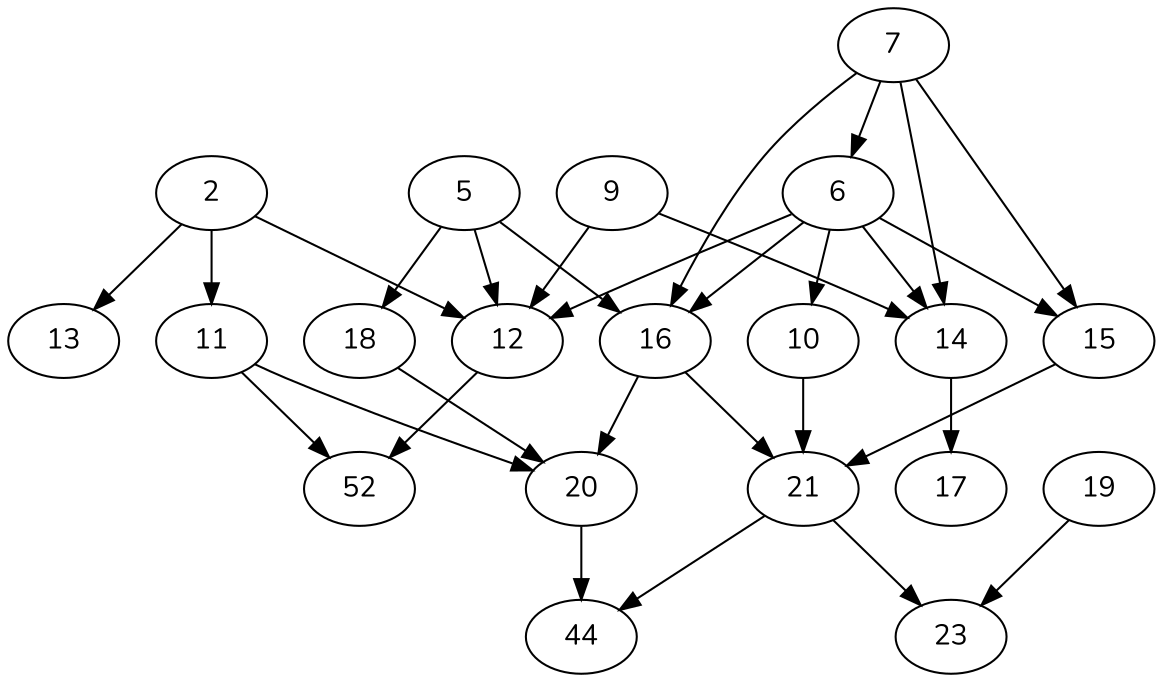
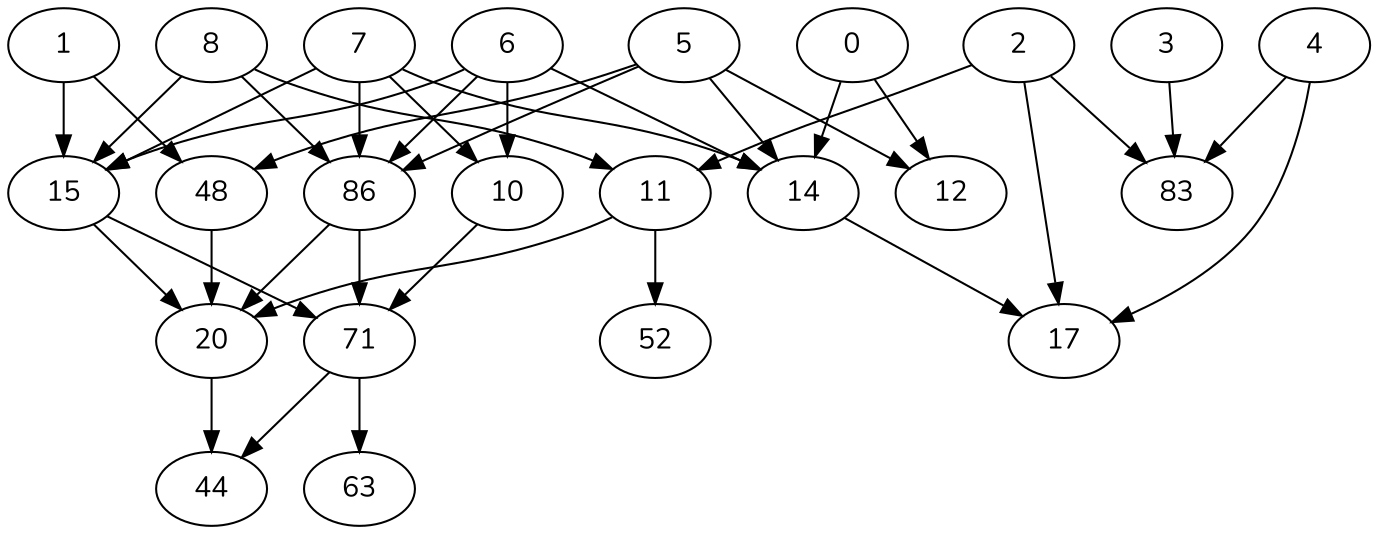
none -> (64, 45)
none -> (212, 45)
none -> (1167, 45)
none -> (1315, 45)
(870, 109) -> (417, 103)
none -> (737, 111)
(612, 193) -> (852, 45)
none -> (130, 260)
(350, 262) -> (1040, 183)
(675, 263) -> none
(64, 341) -> (1177, 193)
(359, 341) -> (212, 193)
(655, 341) -> (359, 193)
(437, 411) -> none
(803, 489) -> (359, 341)
(1099, 489) -> none
(951, 637) -> (359, 489)
